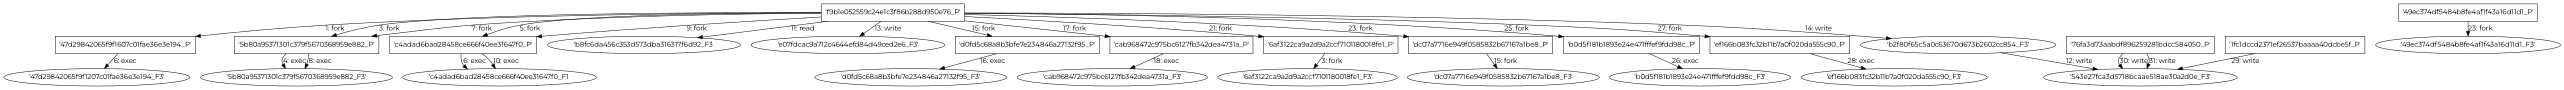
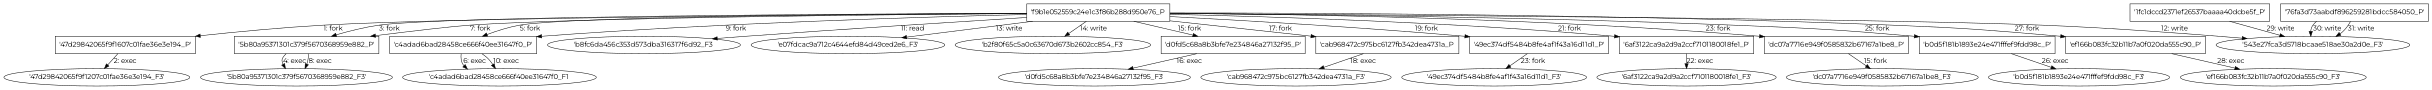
none -> (1317, 25)
(125, 61) -> (125, 61)
(1332, 61) -> (1700, 61)
(2047, 61) -> (1840, 20)
